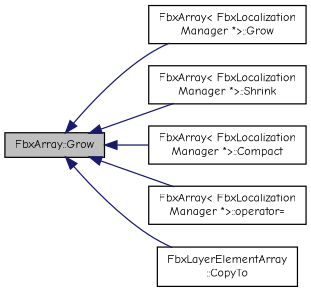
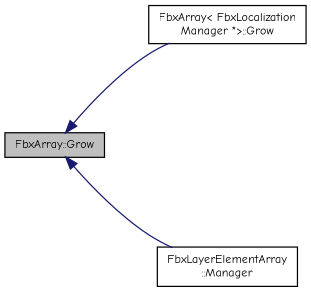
(227, 85) -> none
(227, 145) -> none
(227, 205) -> none
(227, 267) -> (227, 267)
